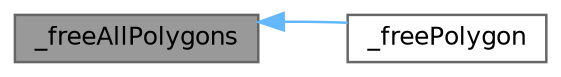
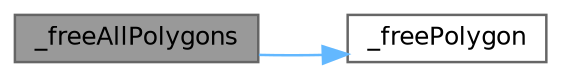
(316, 22) -> (291, 55)
